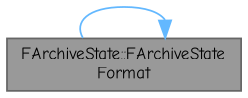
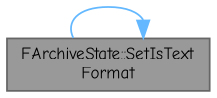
(124, 65) -> (108, 65)
